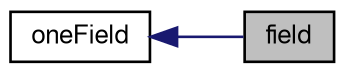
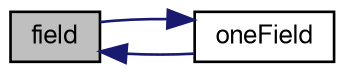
none -> (160, 55)
